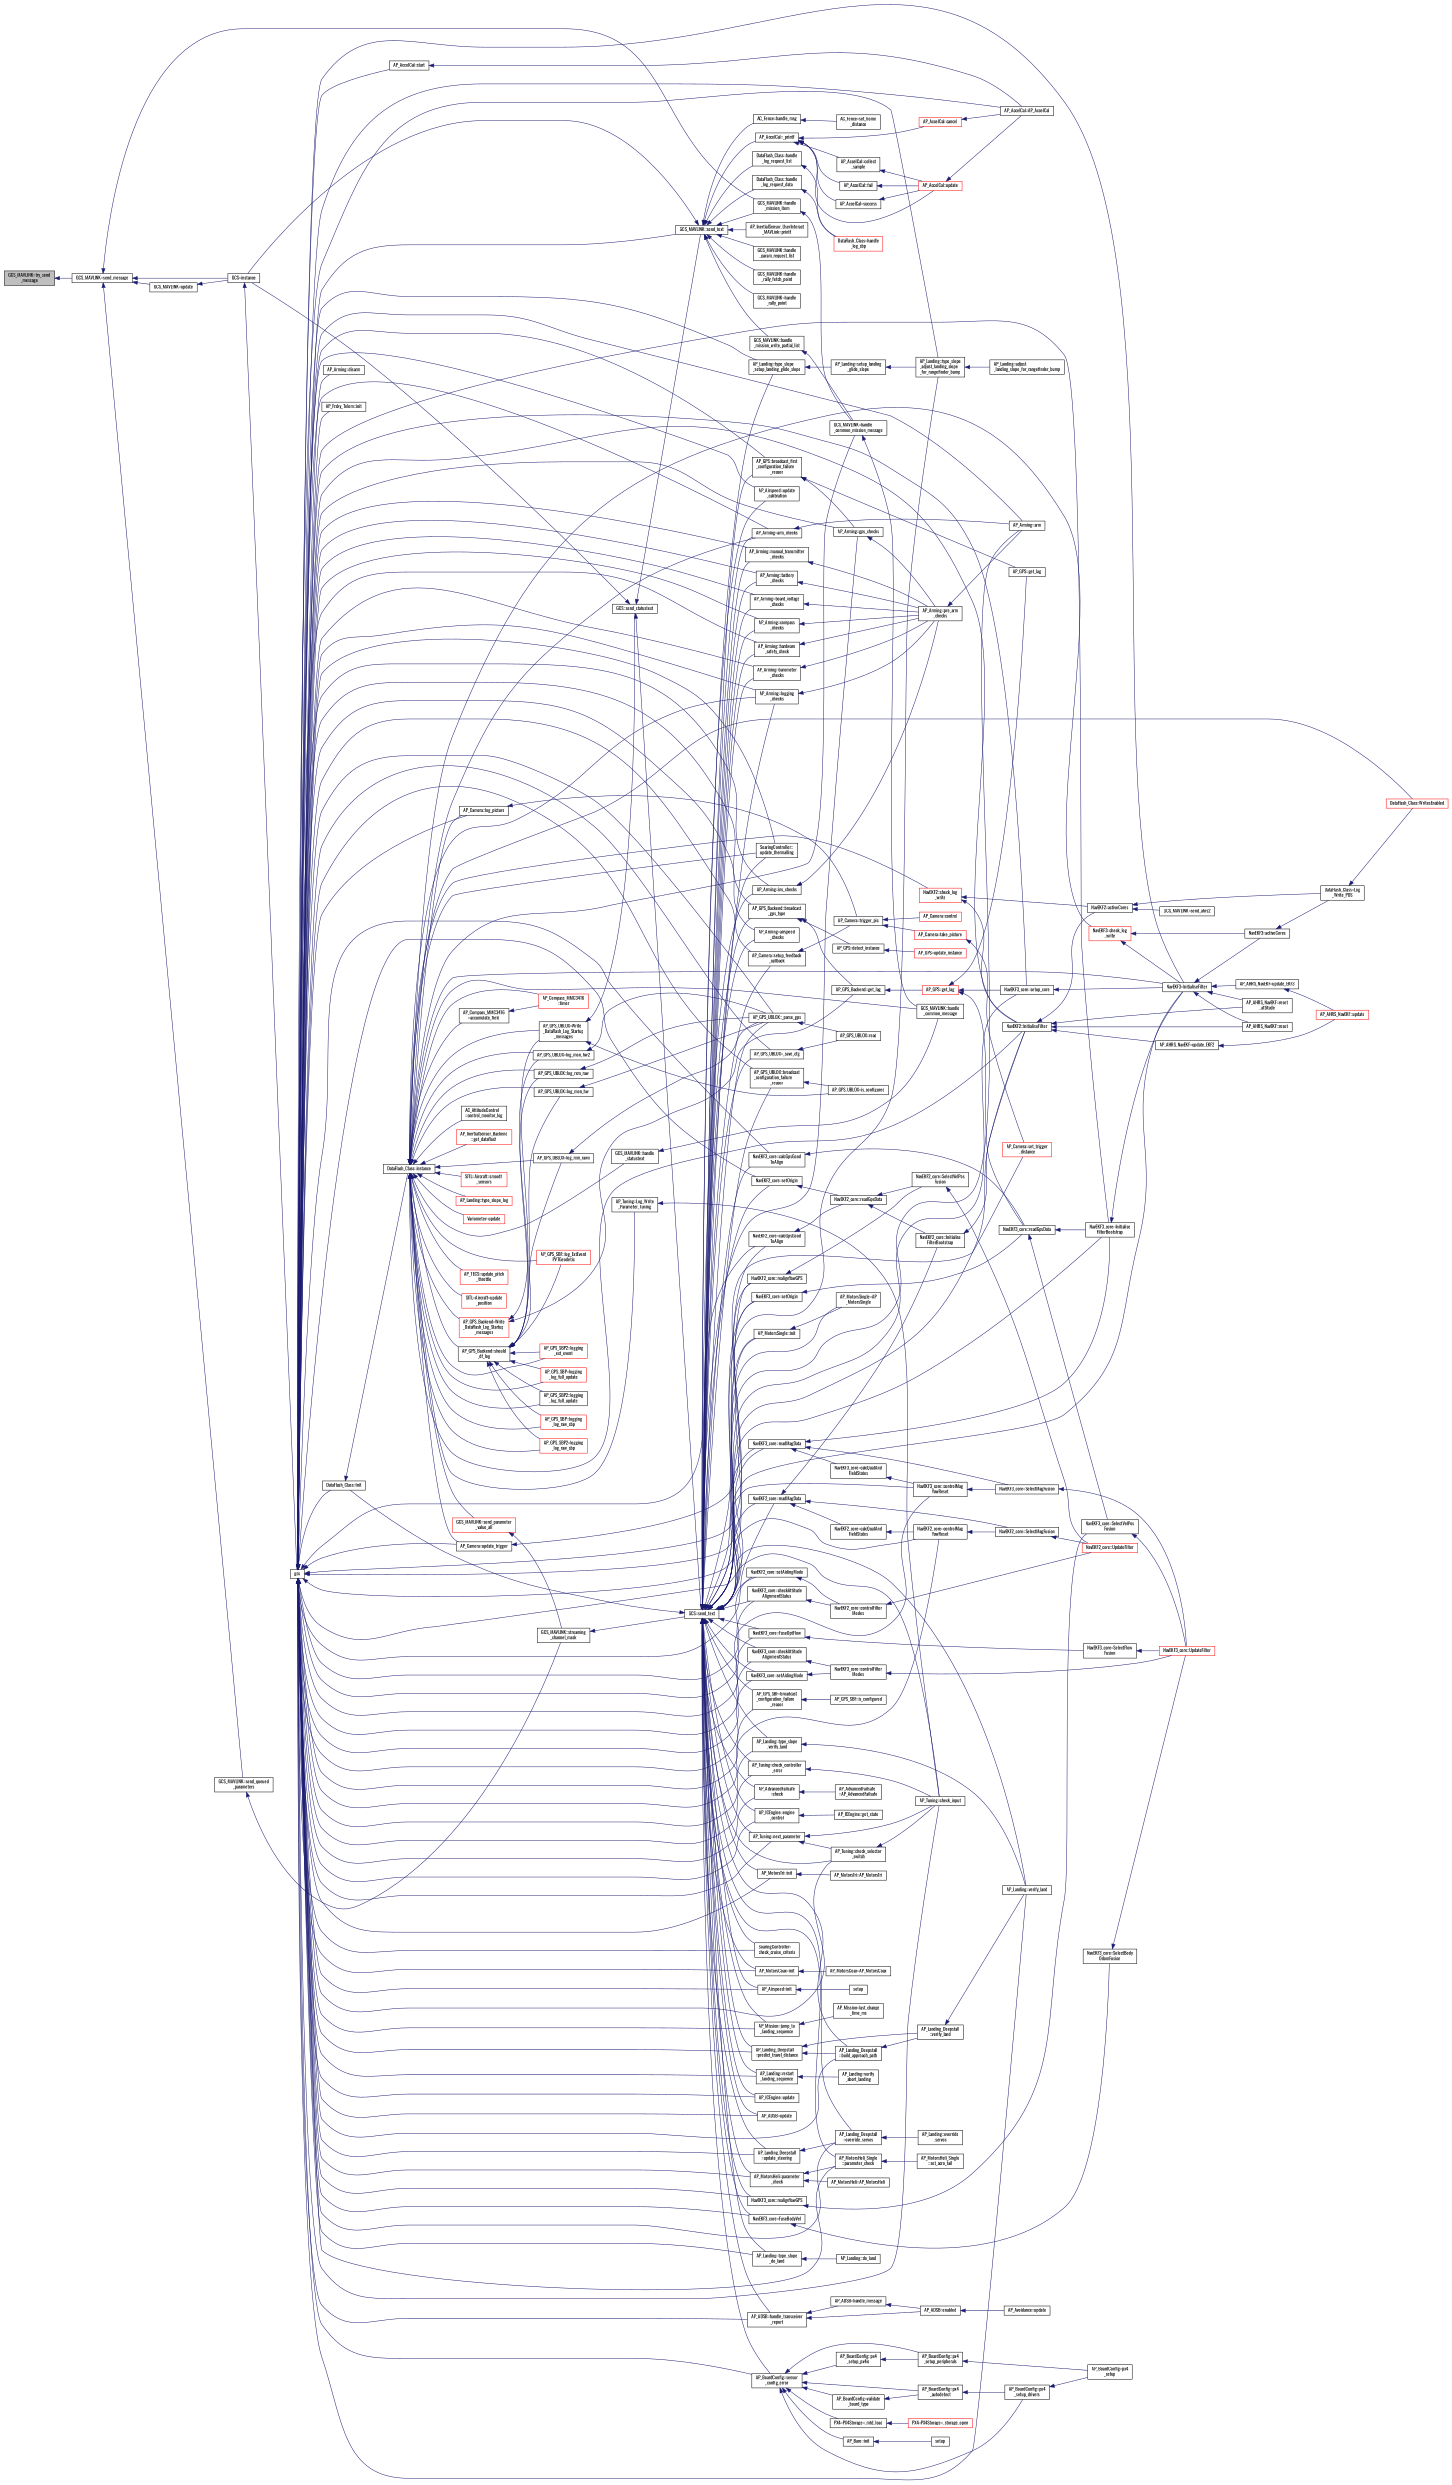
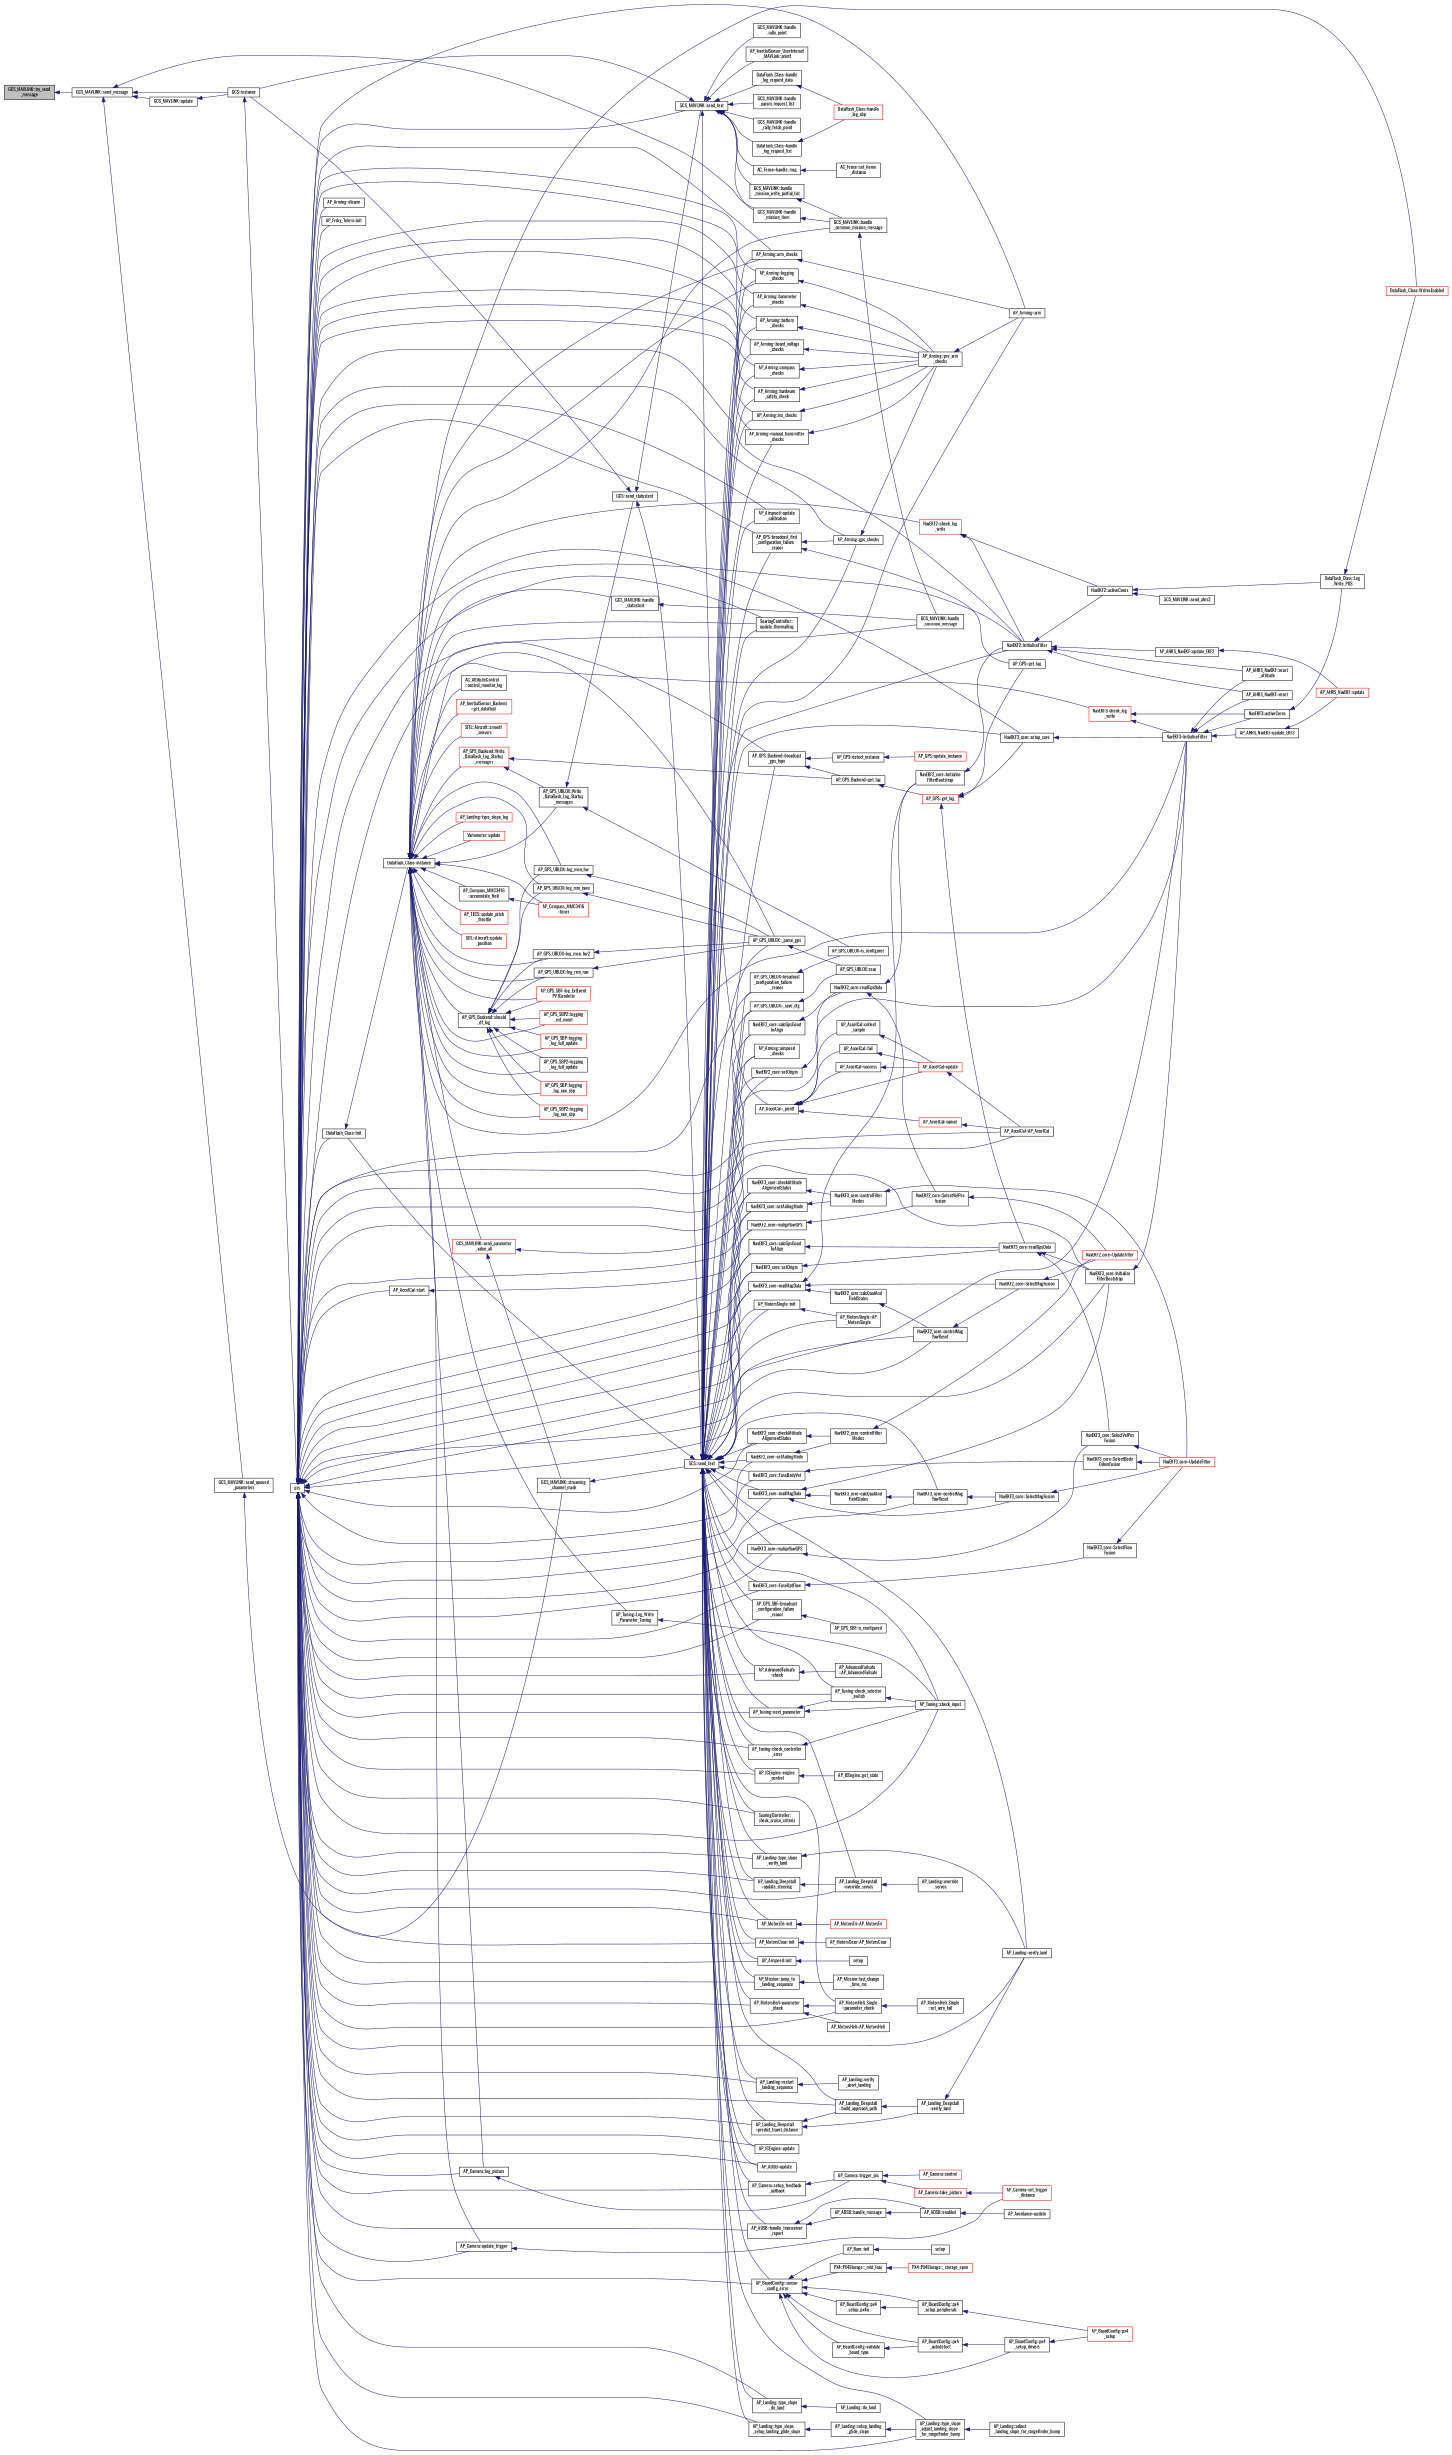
(411, 41) -> (851, 1002)
(858, 1876) -> (858, 1924)
(1110, 2372) -> (1110, 2334)
